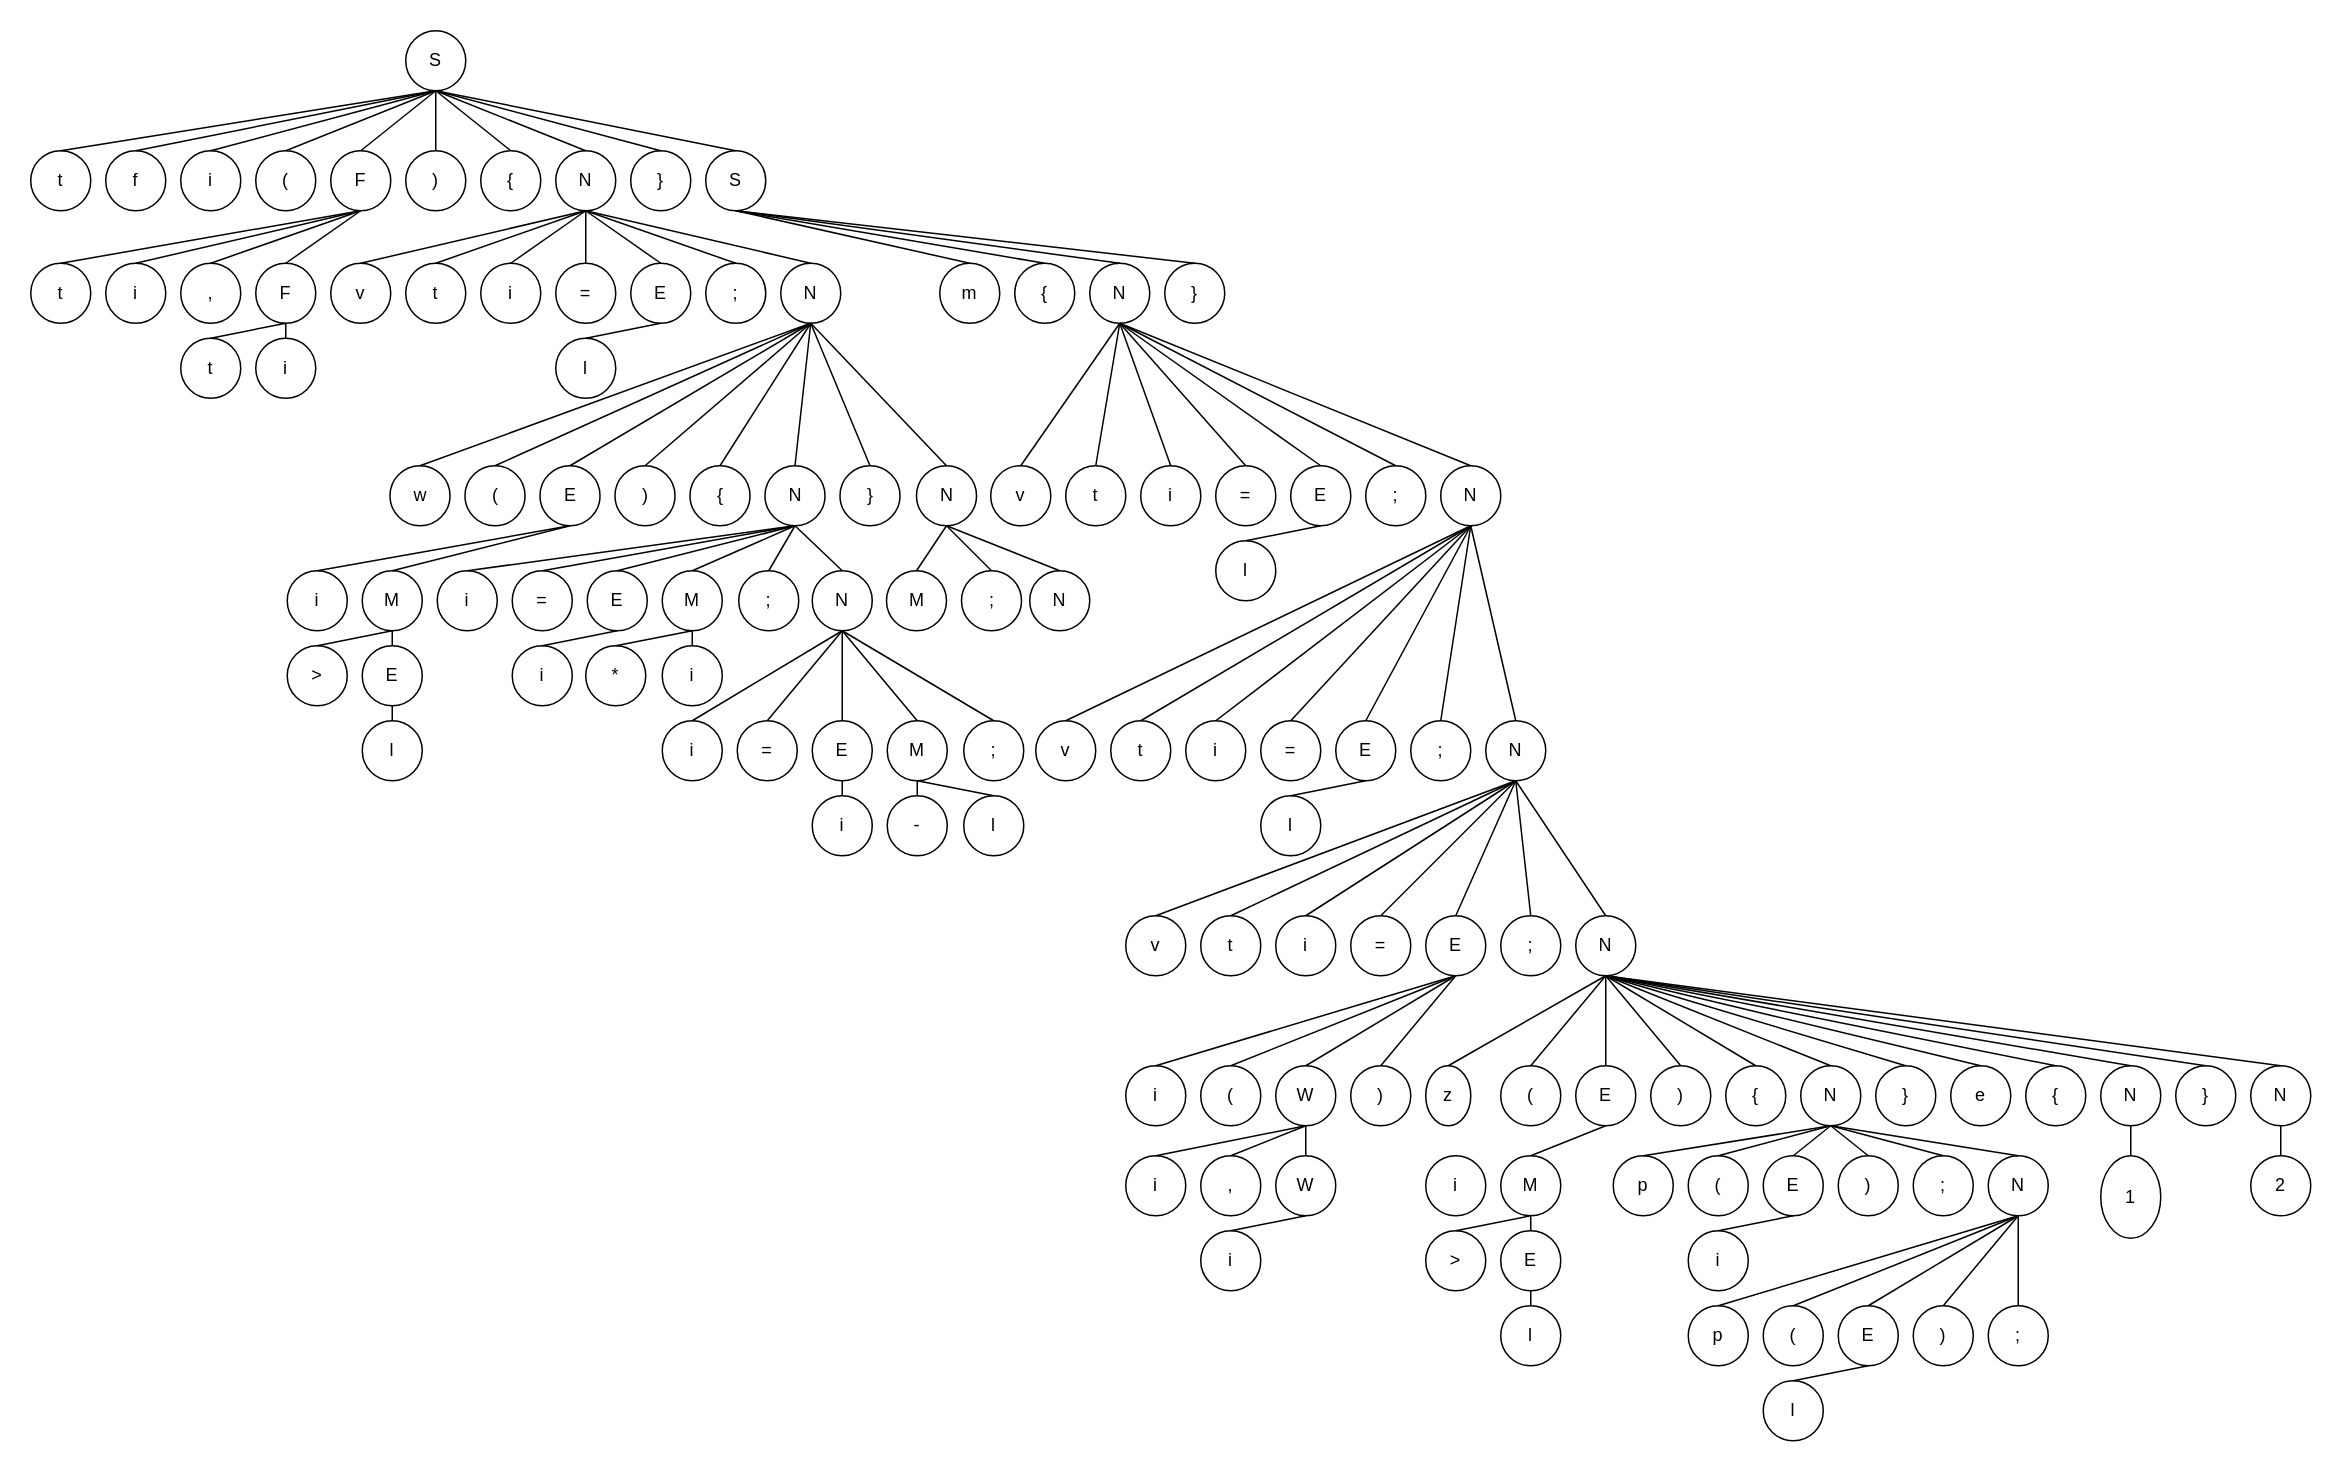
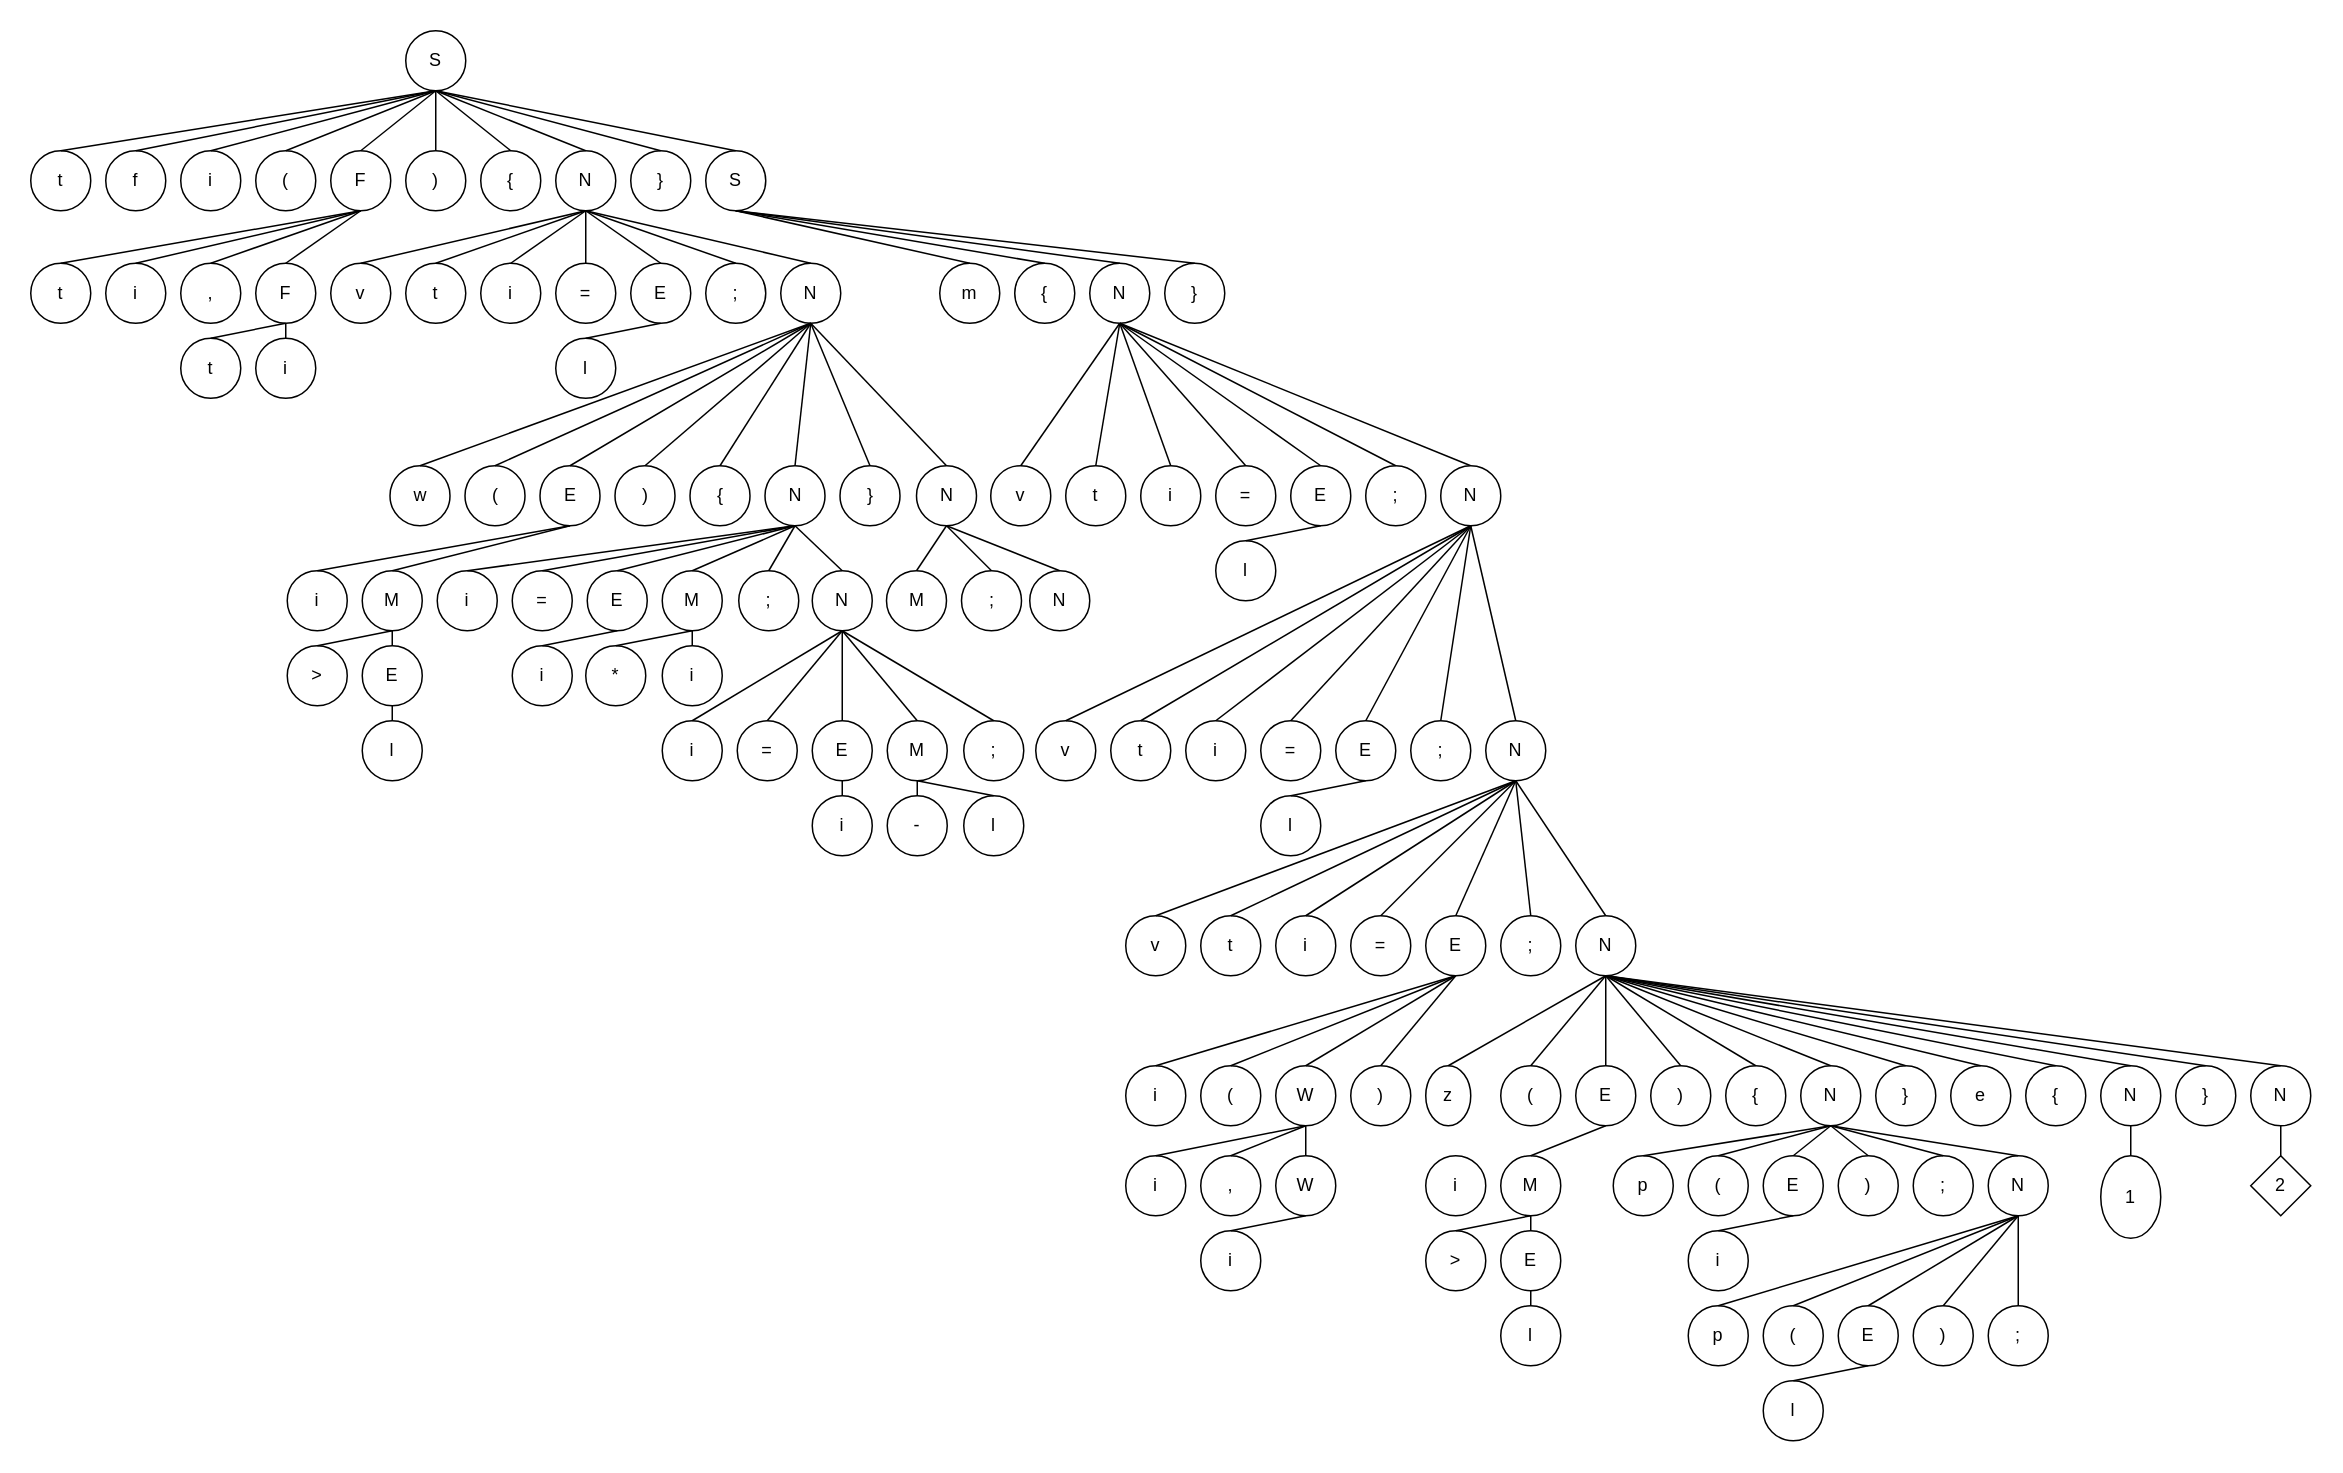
(2281, 1186) -> (2281, 1186)
